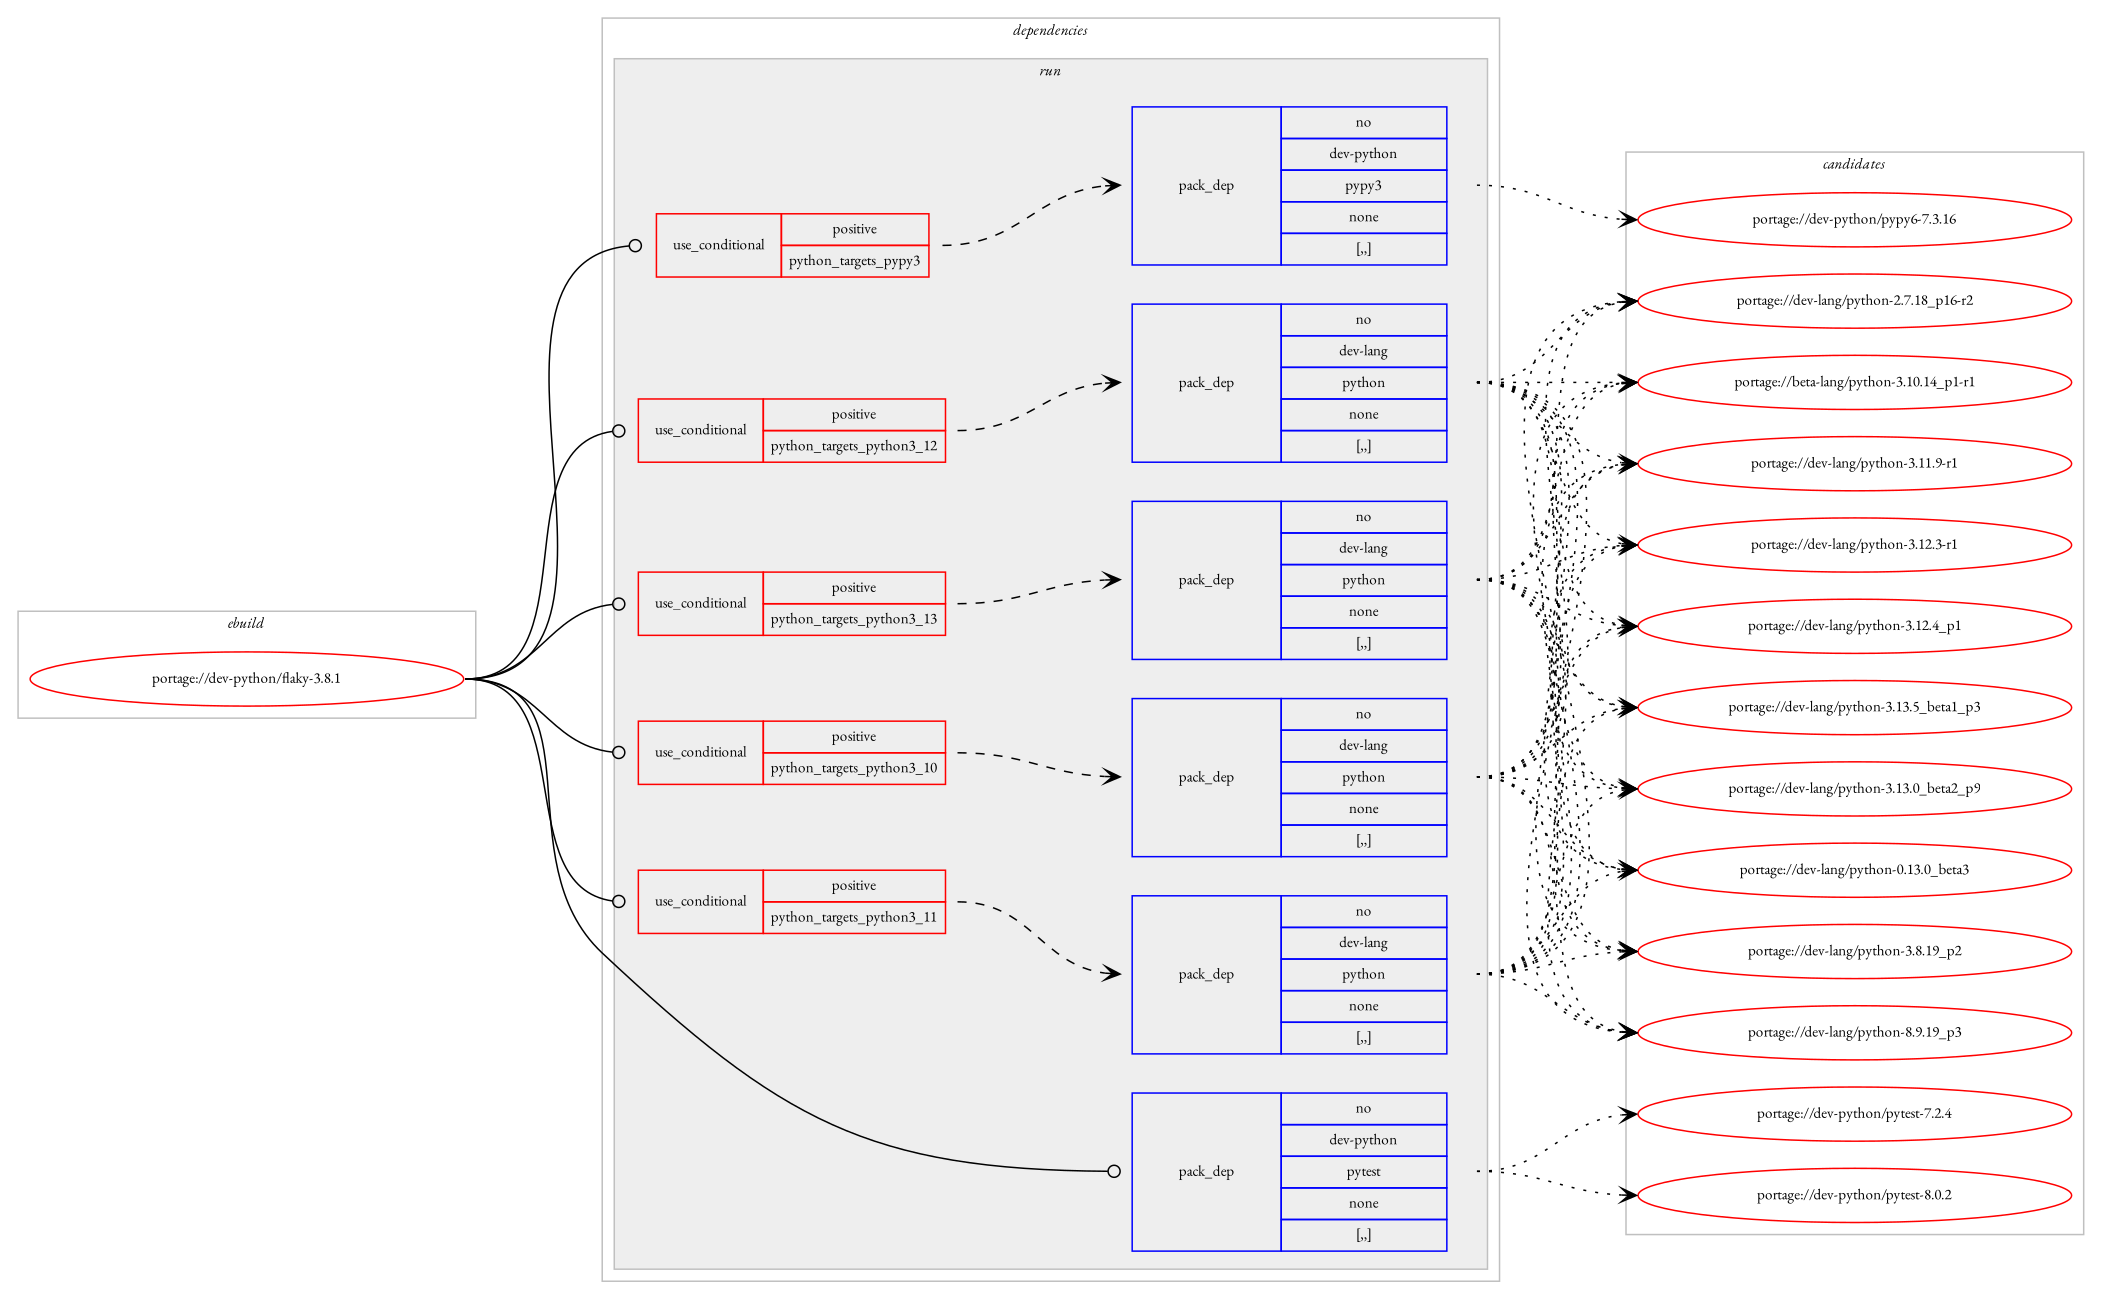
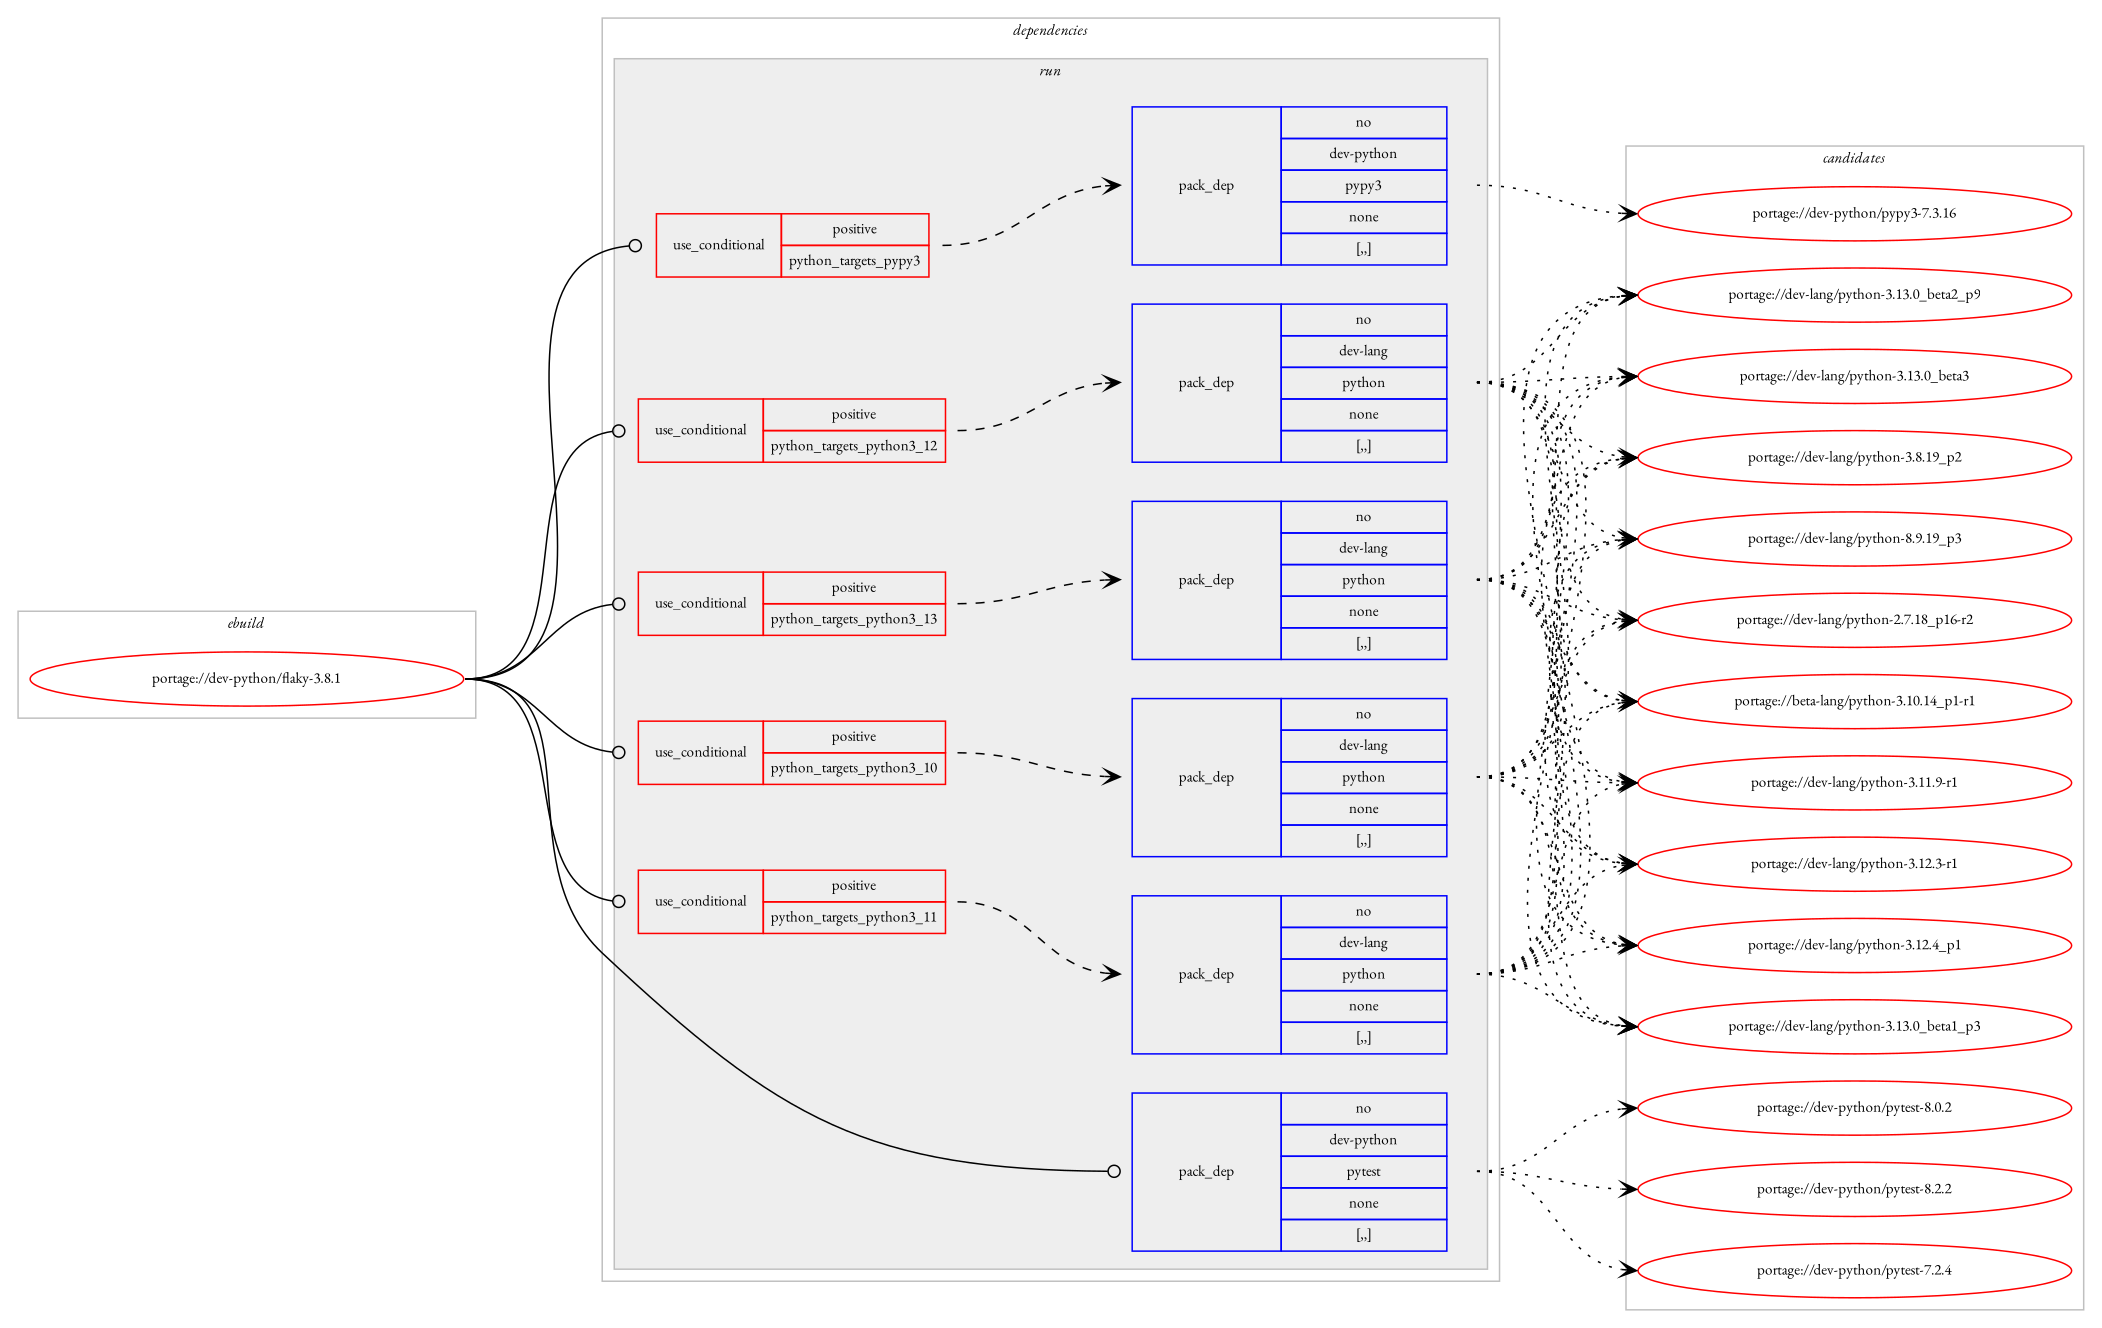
(1855, 220) -> (1855, 214)
(1855, 708) -> (1855, 1027)
(1855, 870) -> (1855, 376)
none -> (1855, 1189)
